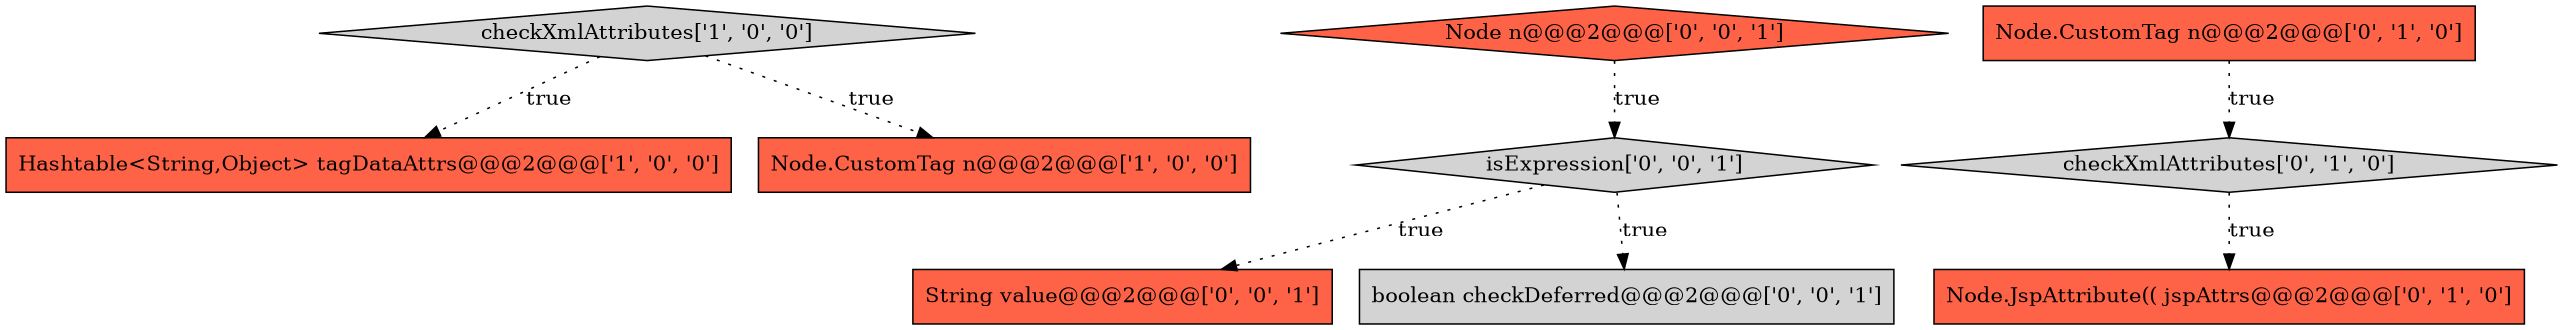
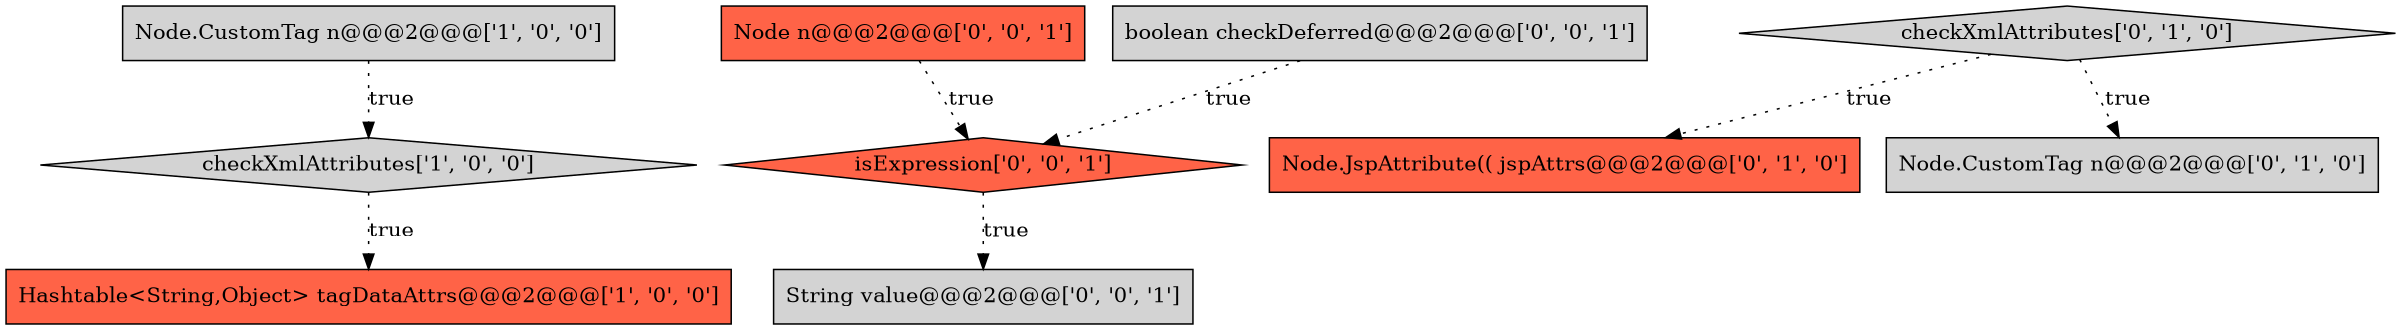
(1615, 33) -> (903, 33)
(2229, 33) -> (2132, 165)
(2229, 92) -> (2096, 92)
(812, 94) -> (369, 92)
(1004, 165) -> (369, 33)
(1615, 165) -> (983, 165)
(1620, 223) -> (1179, 100)
(1123, 297) -> (983, 297)
